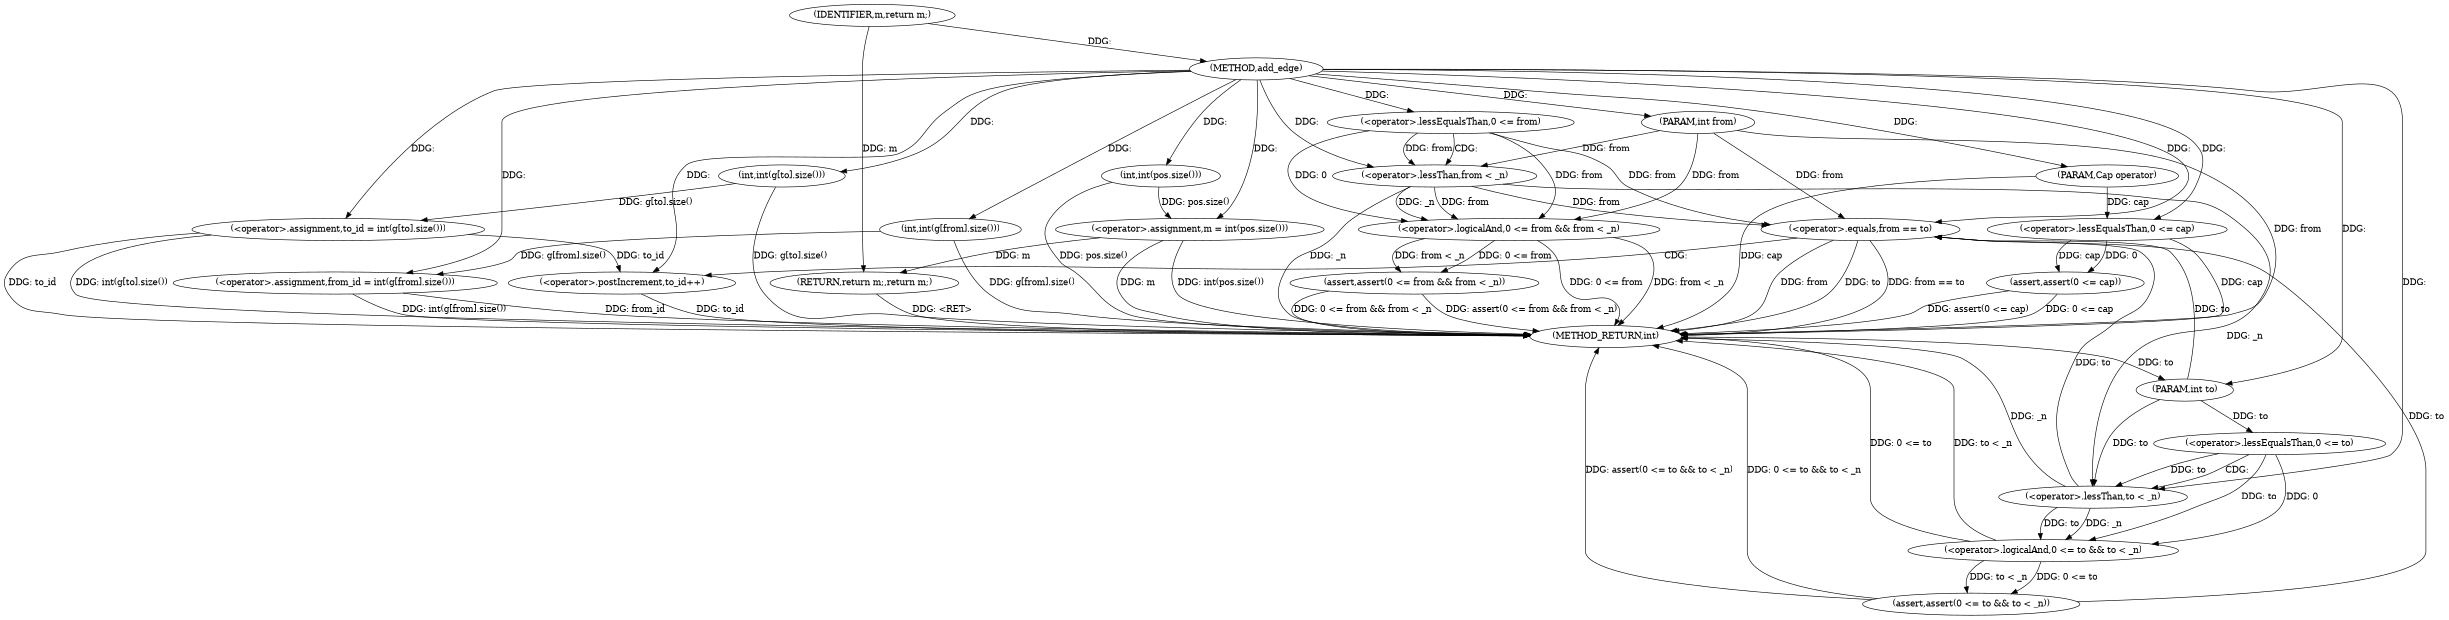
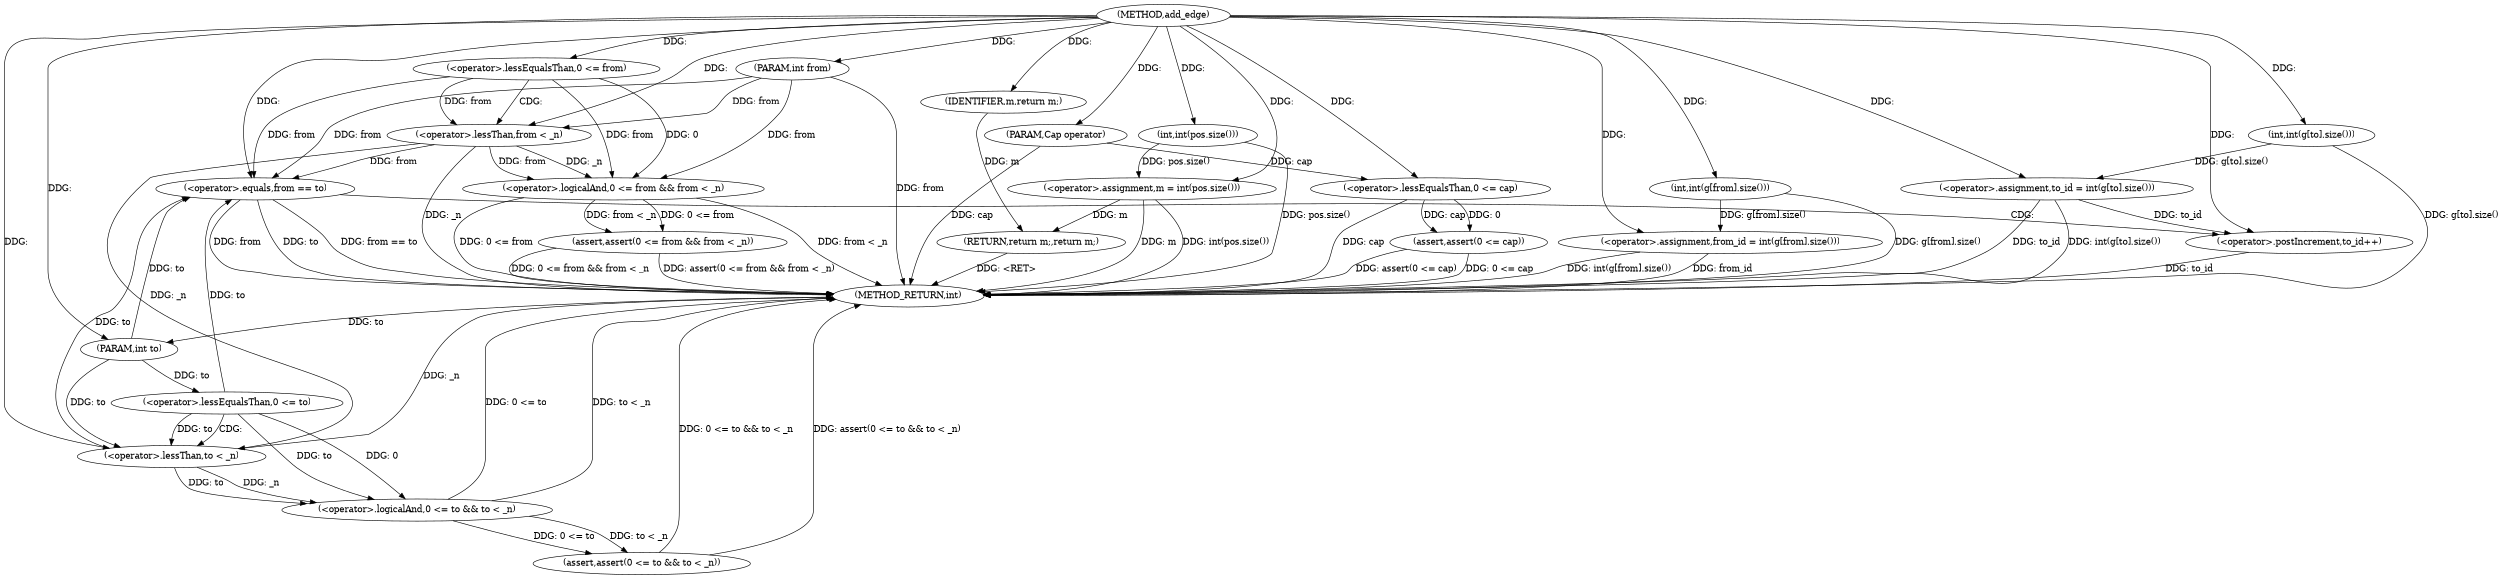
(1064, 42) -> (1057, 45)
(2396, 403) -> (209, 294)
